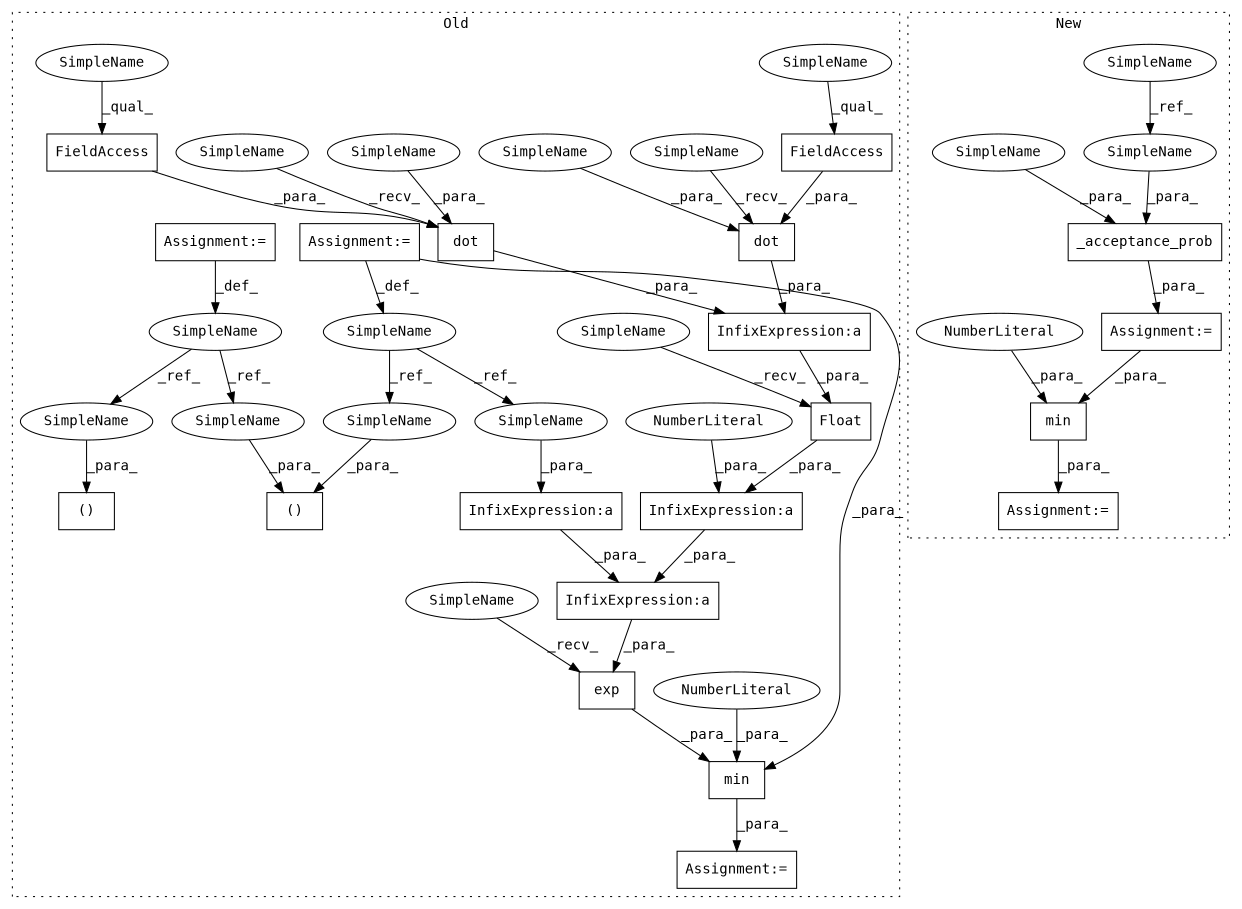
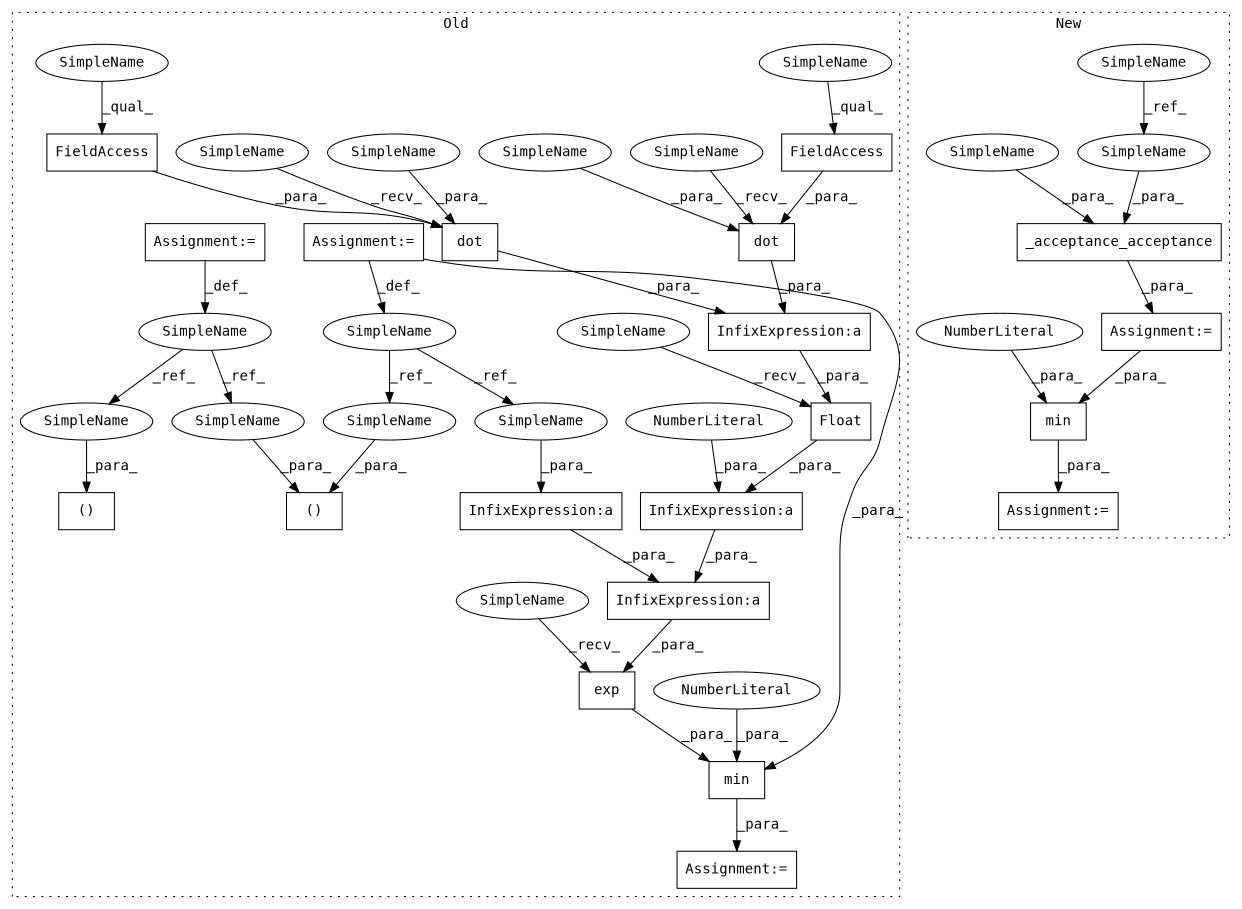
(1145, 242) -> (1119, 242)
